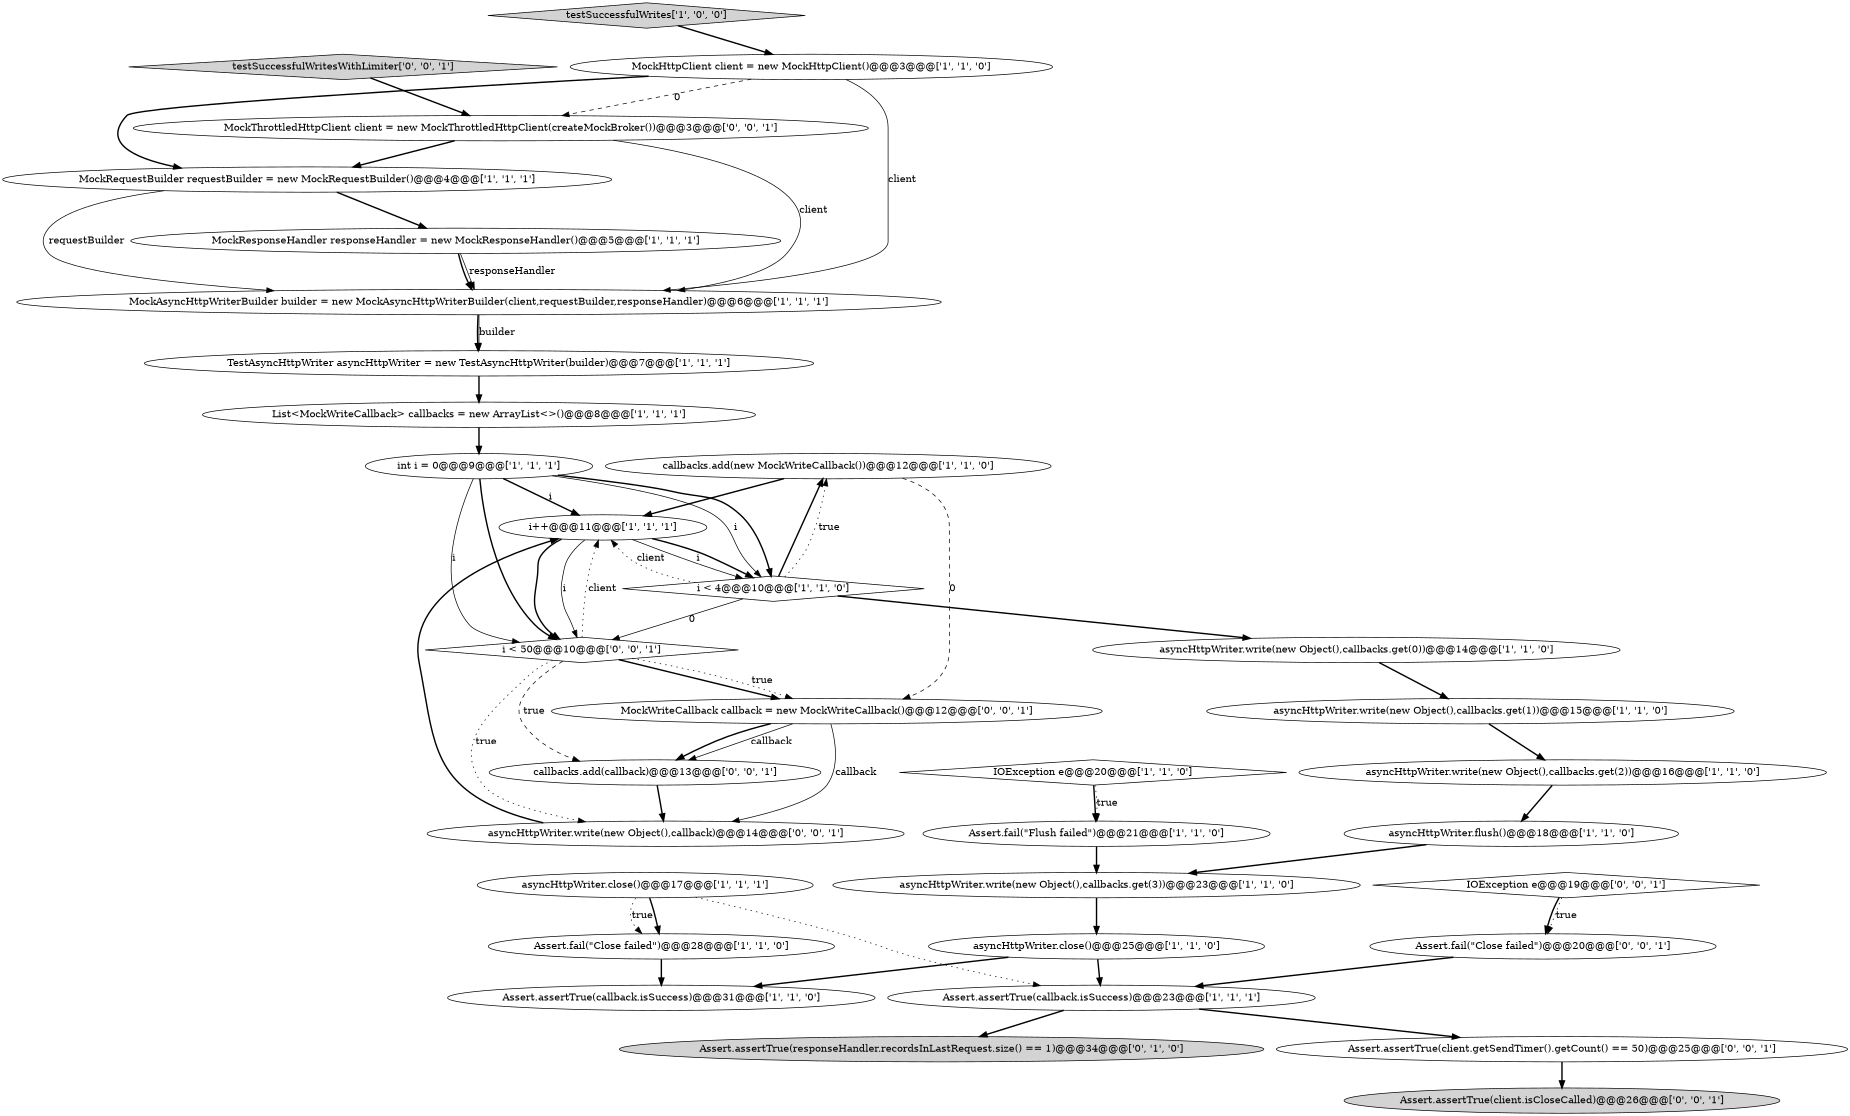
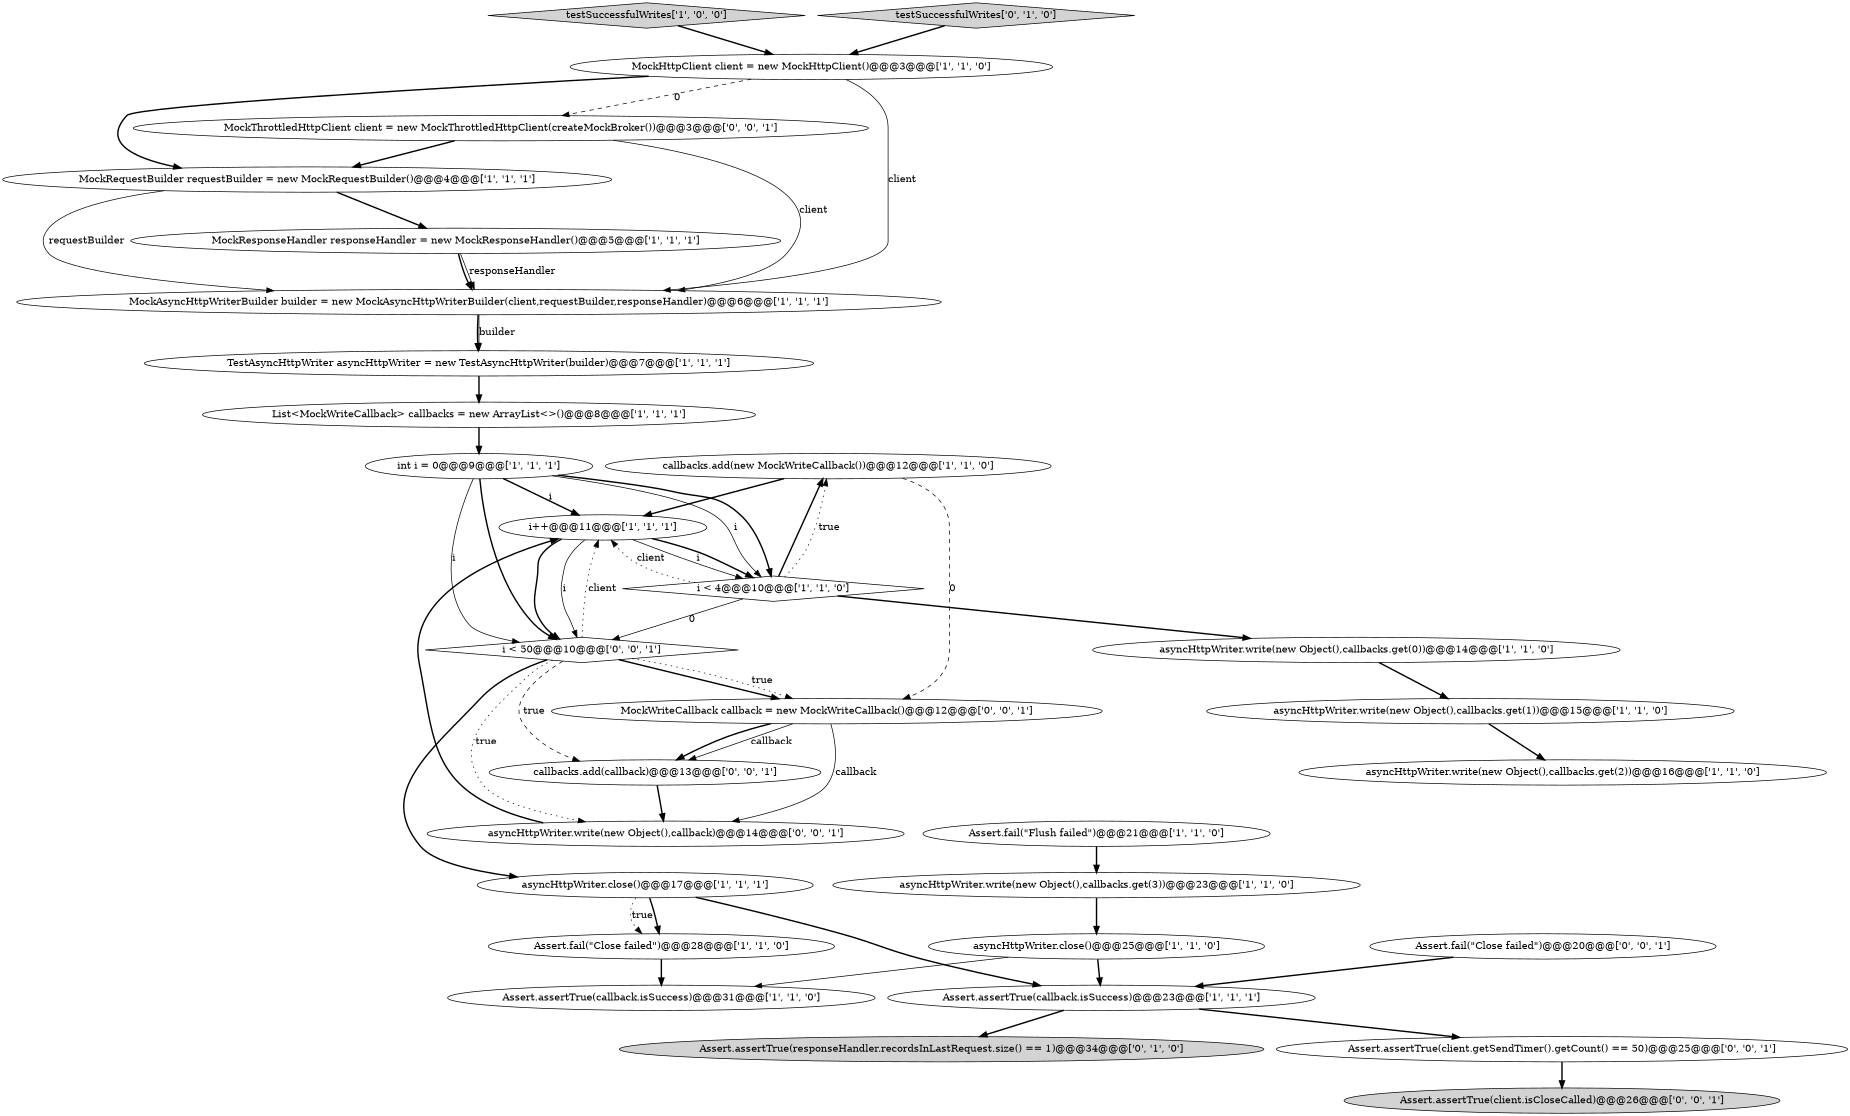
none -> (976, 15)
(343, 67) -> none
none -> (415, 772)
(1093, 772) -> none
(1511, 834) -> none
(1566, 885) -> none
(864, 941) -> (864, 941)
(885, 971) -> (885, 971)
